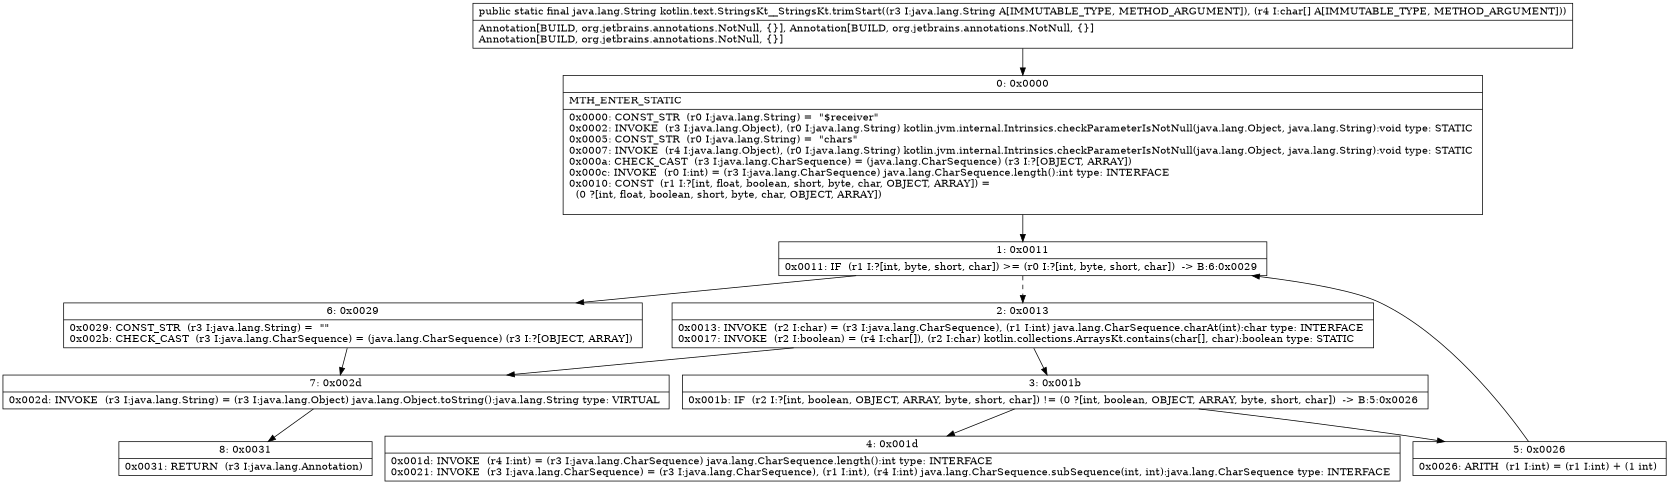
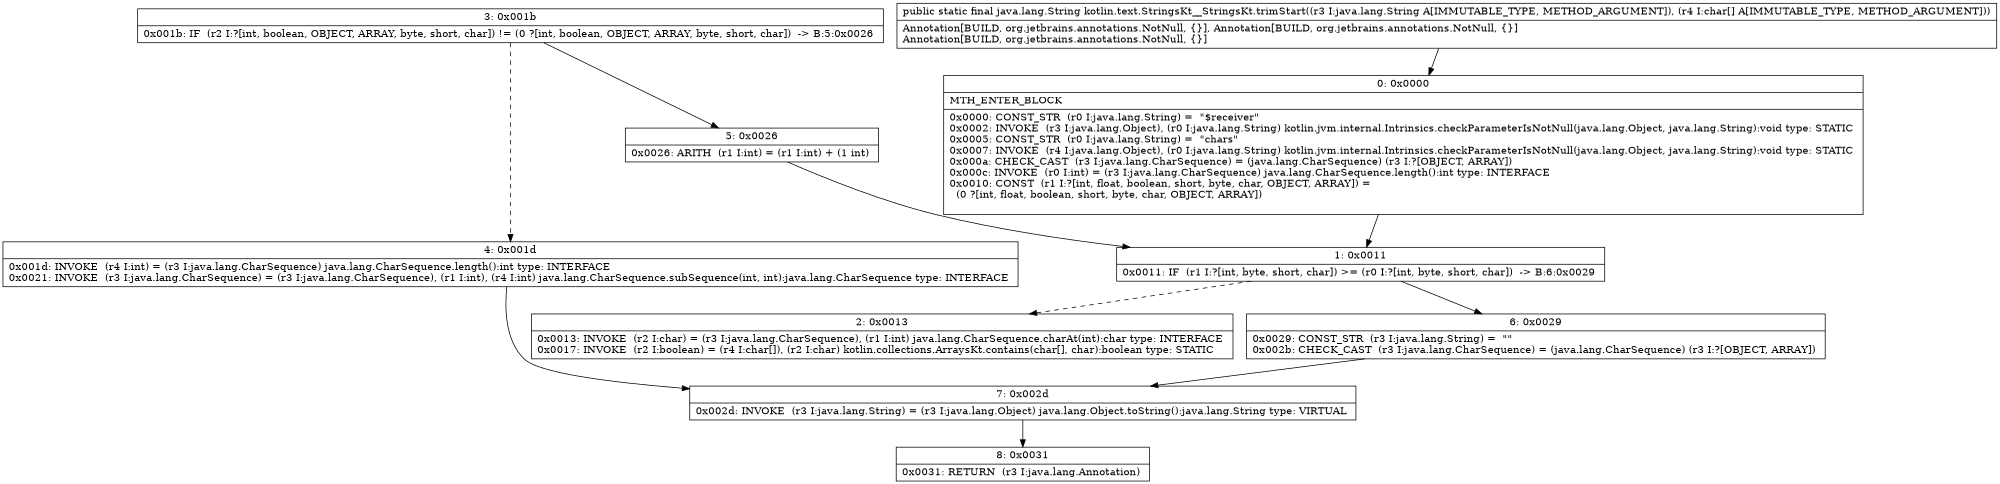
(626, 100) -> (1006, 100)
(1039, 358) -> none
(654, 361) -> (564, 373)
(984, 421) -> (510, 138)
